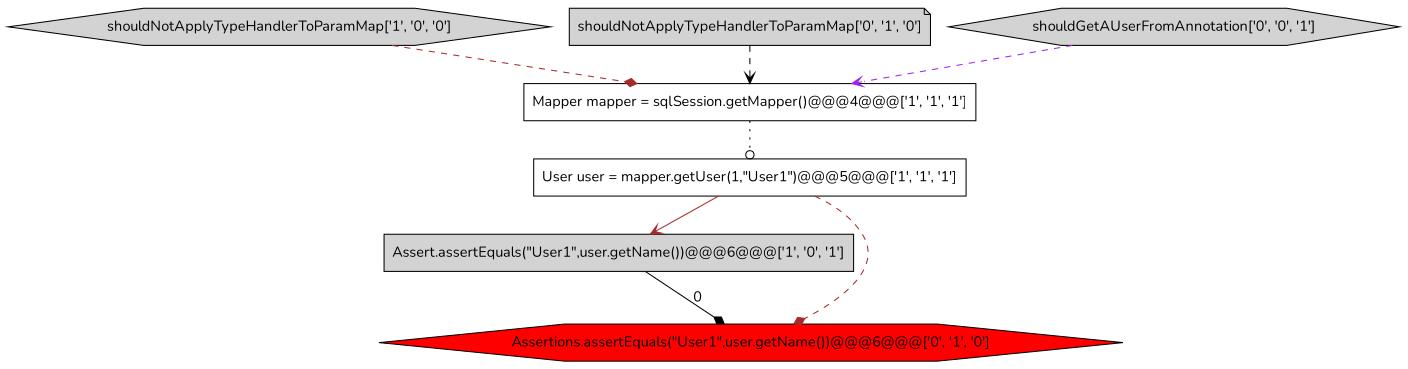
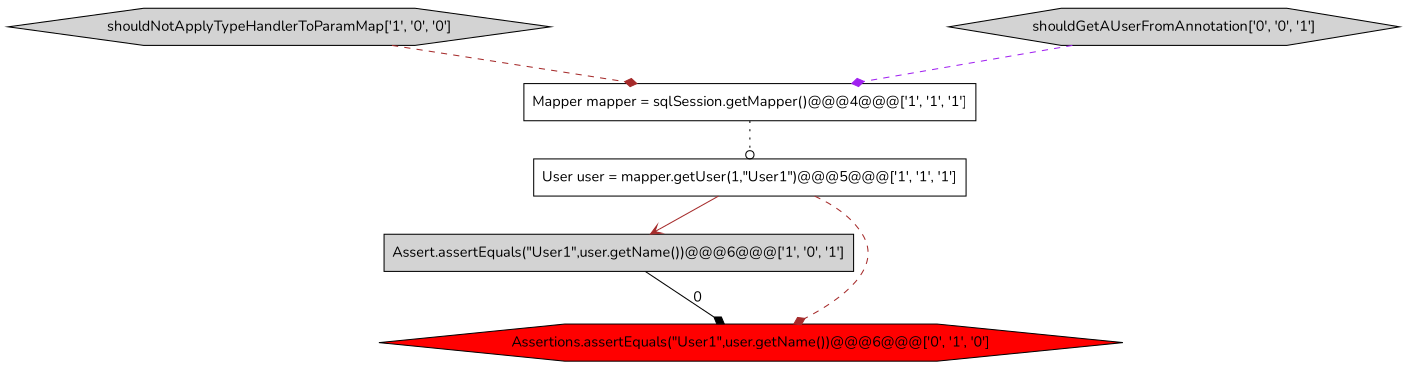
(750, 27) -> none
(968, 63) -> (968, 63)
